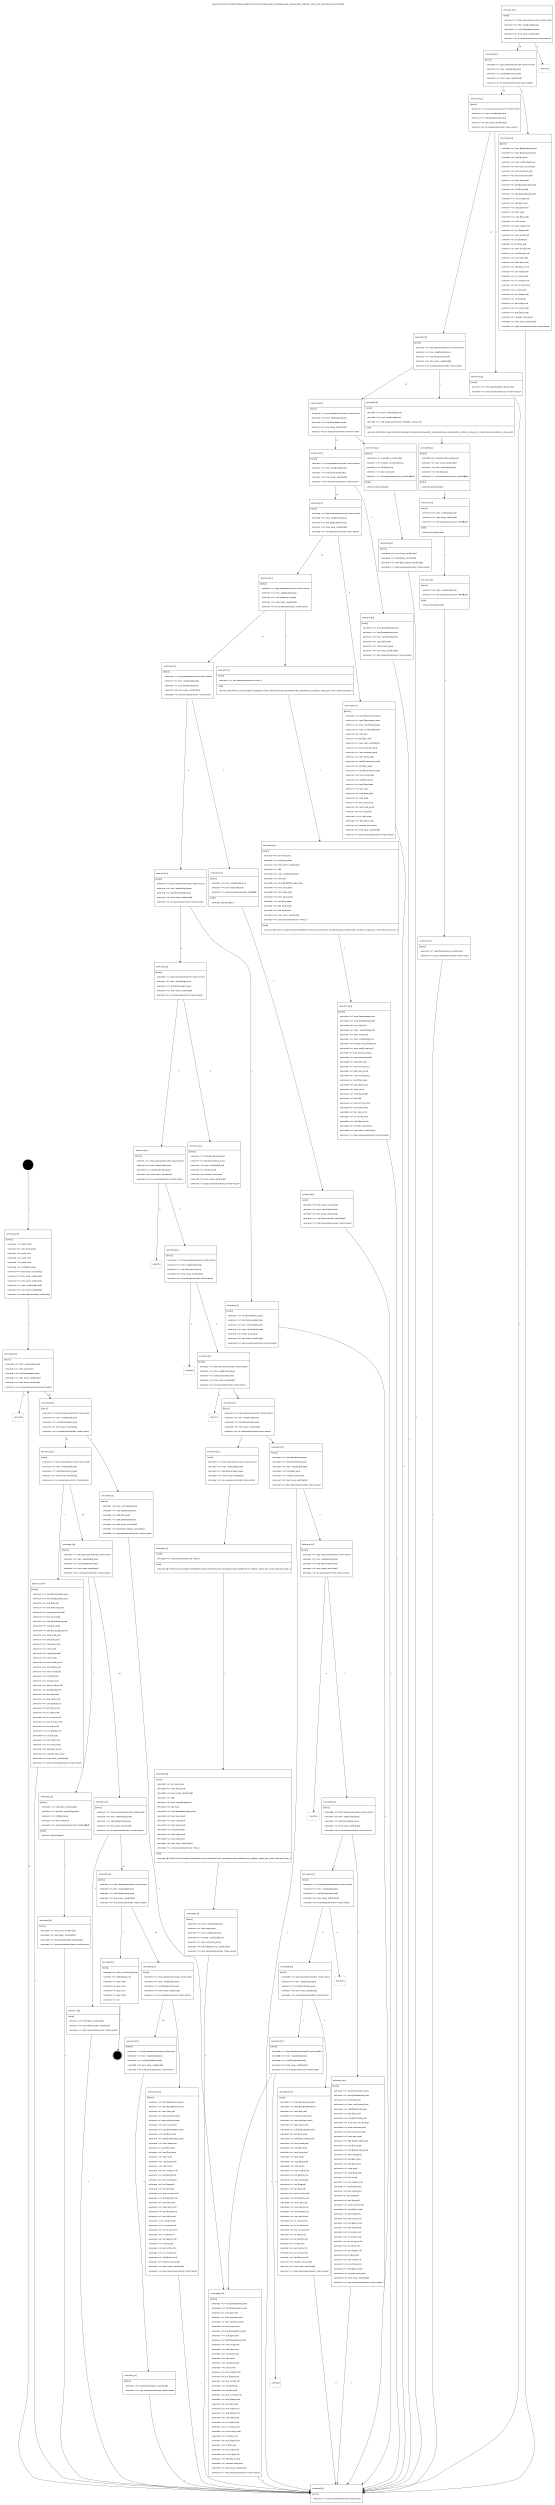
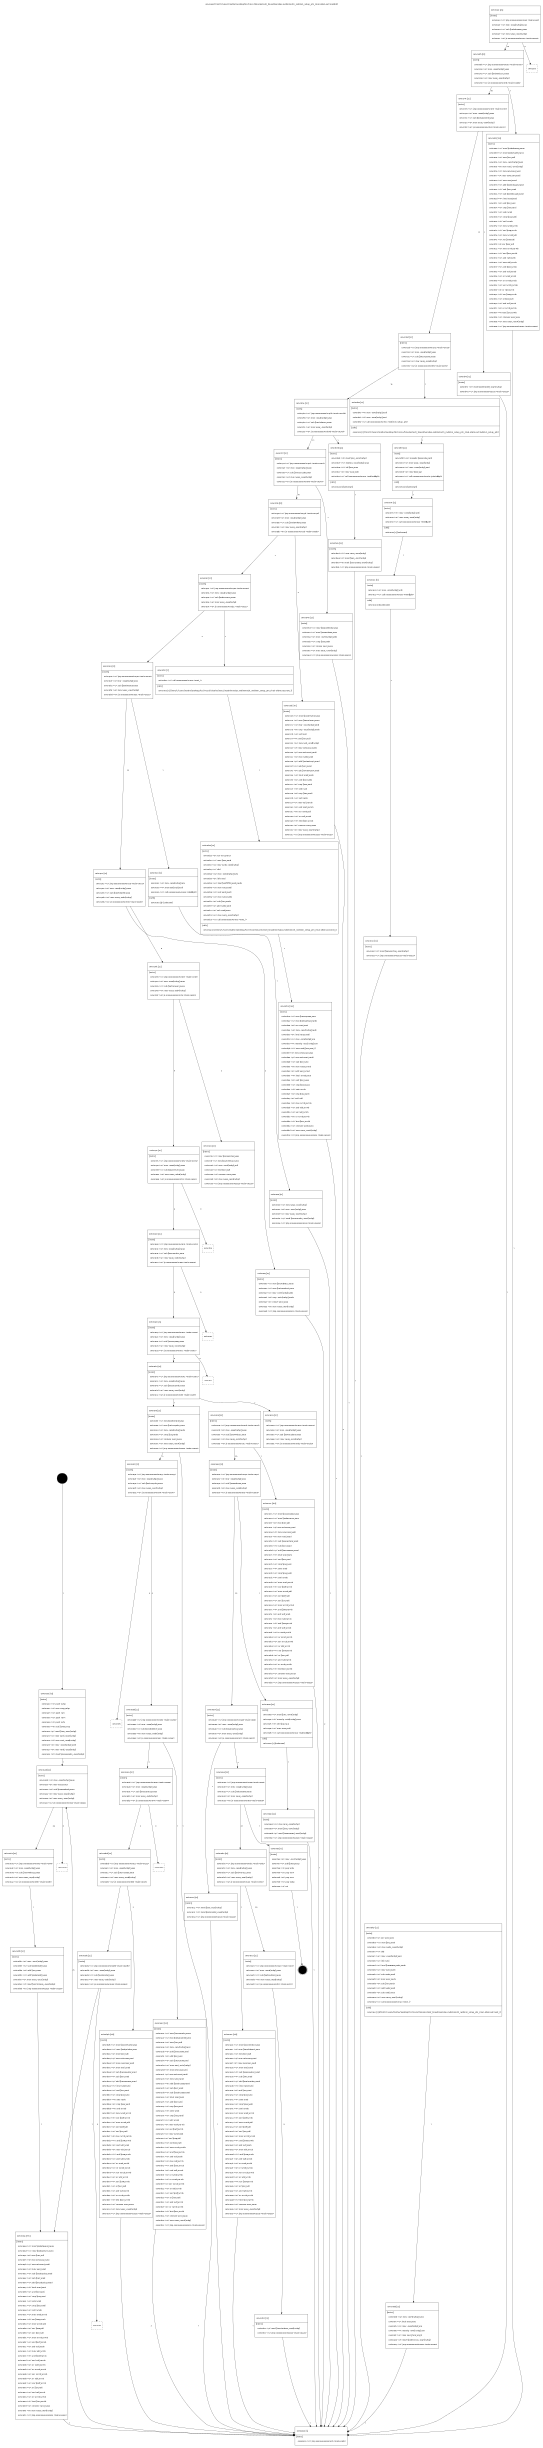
(65, 1441) -> none
(223, 1559) -> none
